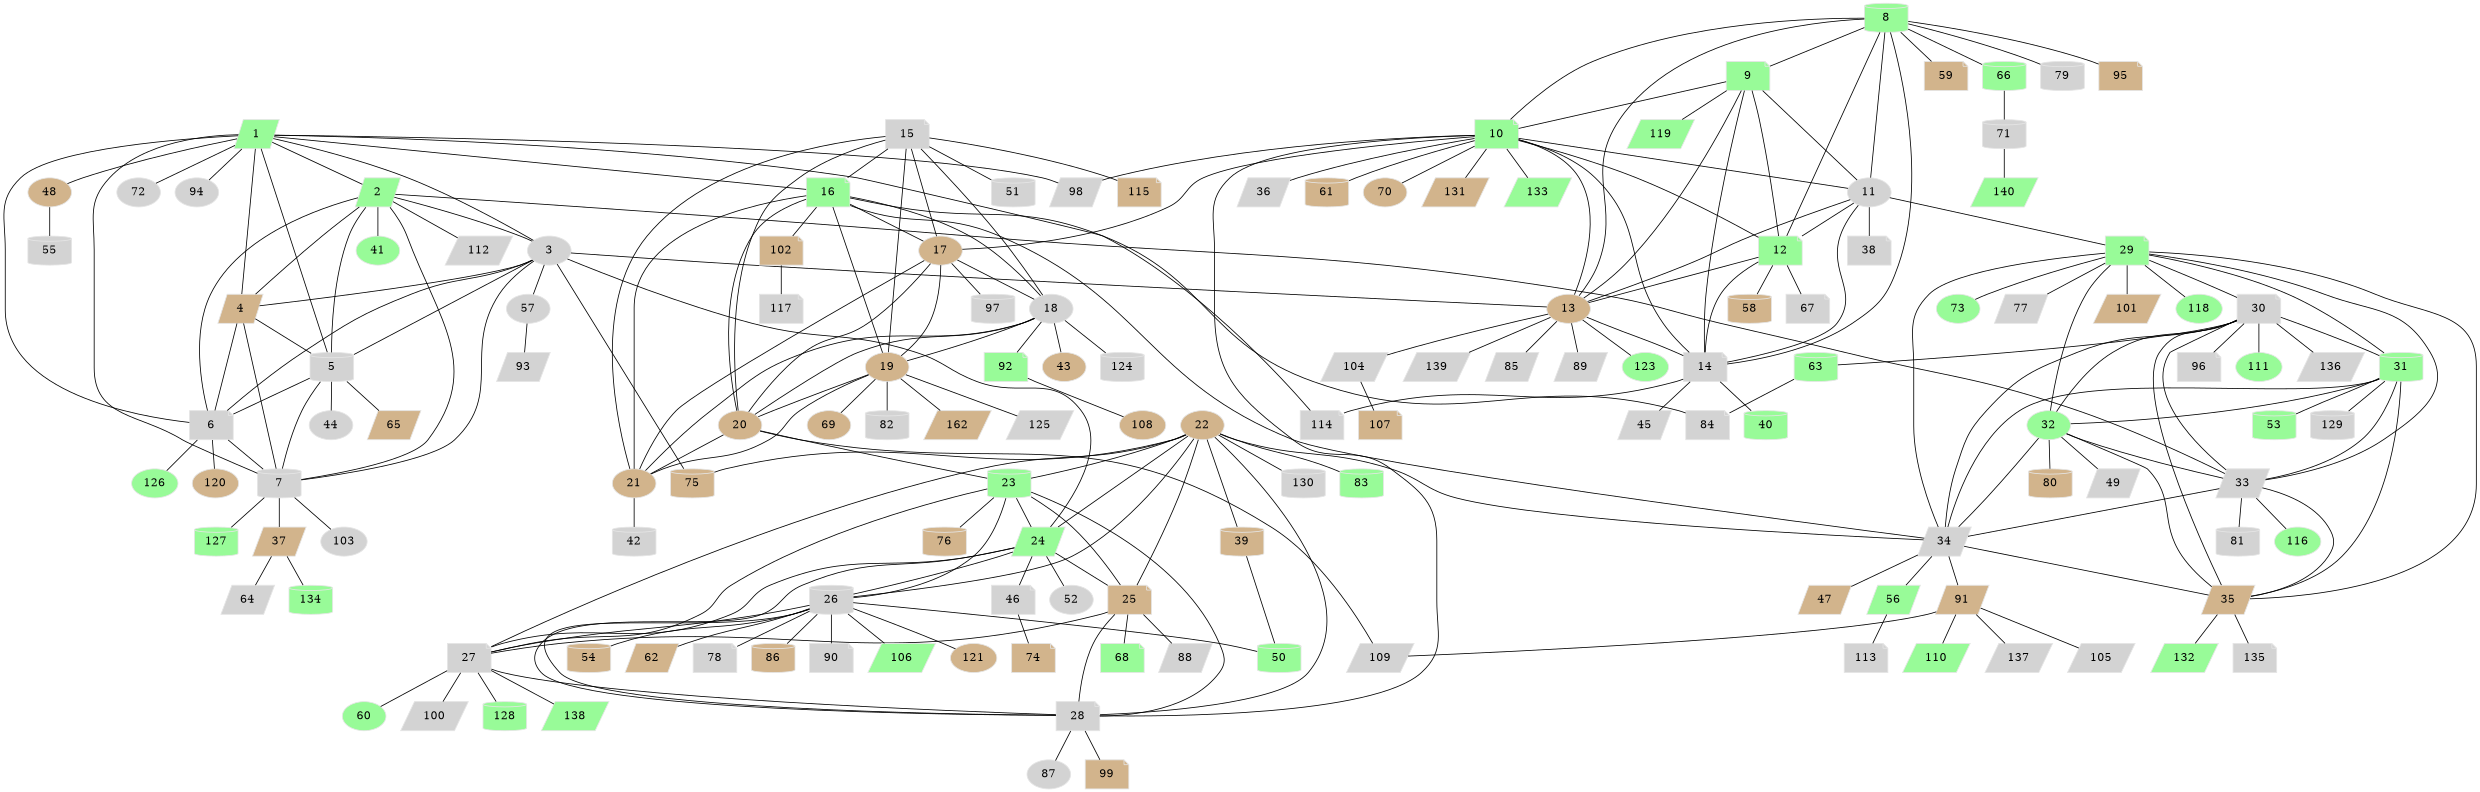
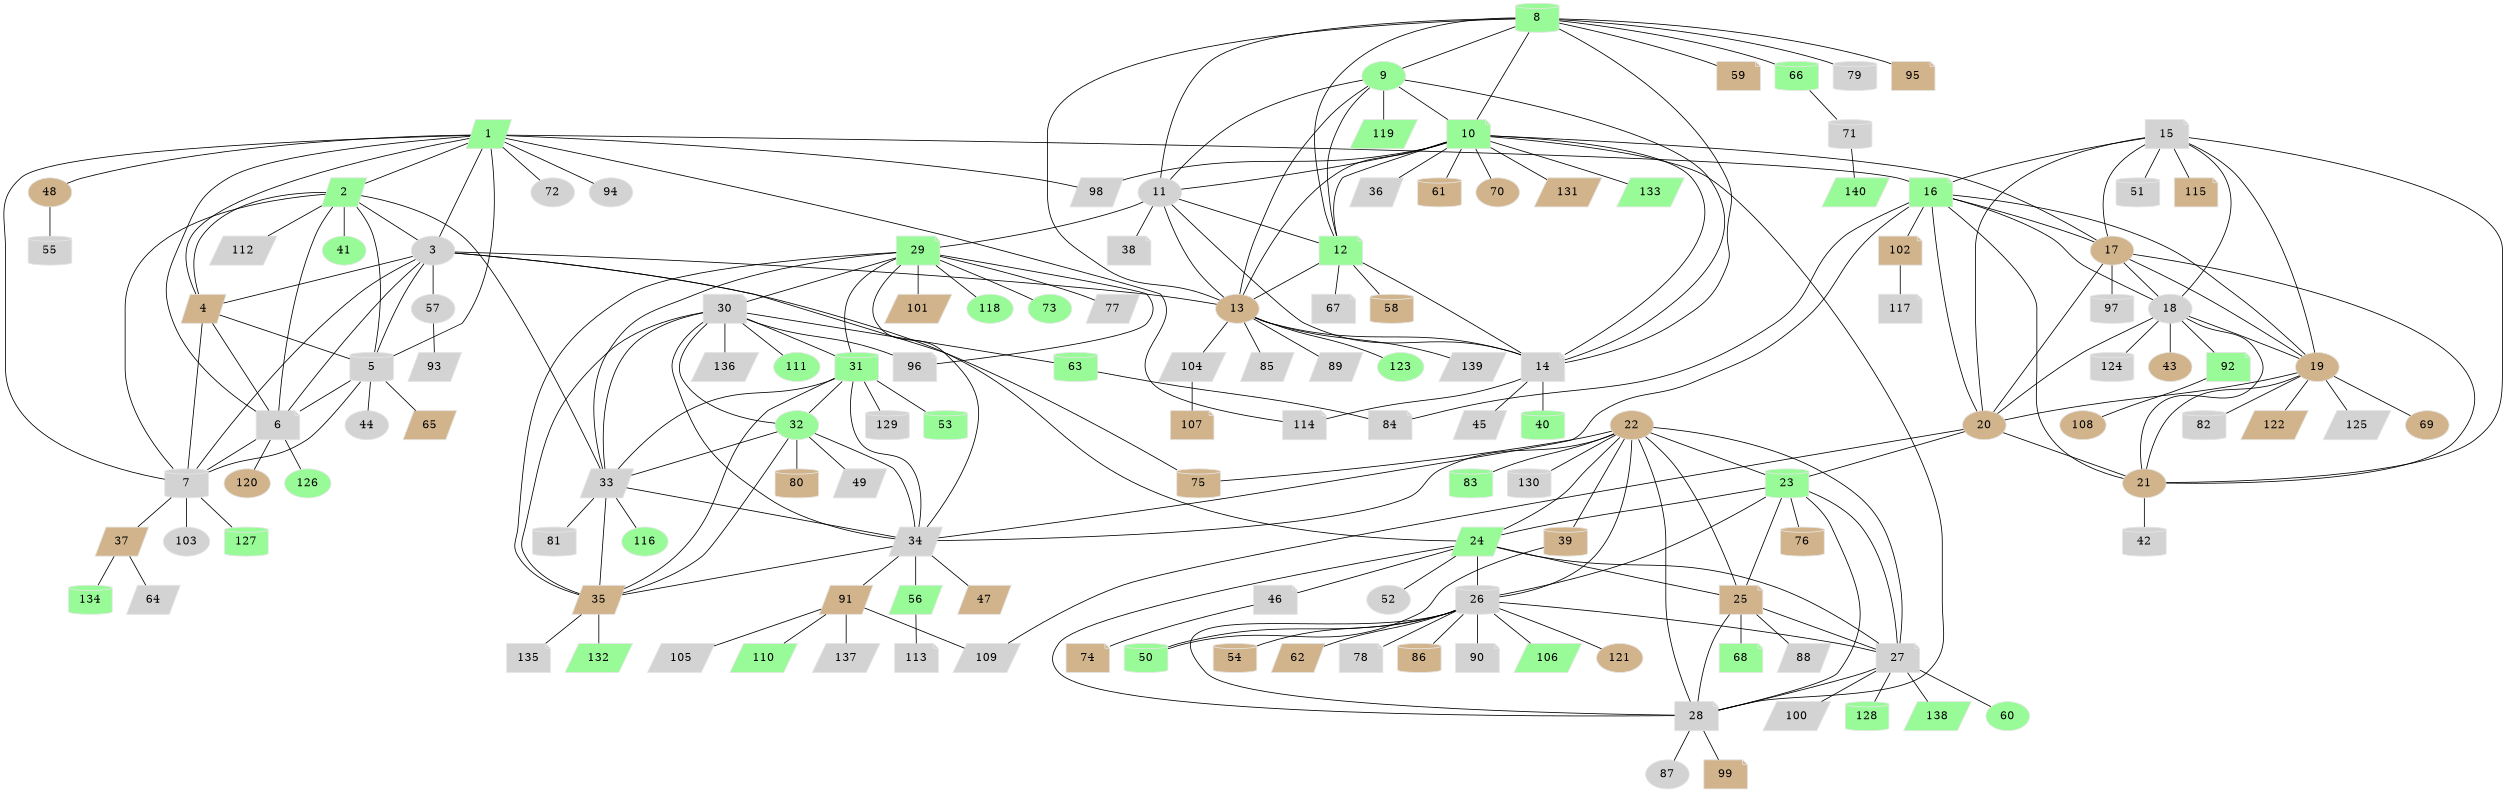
(1748, 76) -> (1384, 76)
(2069, 333) -> (1153, 311)
(957, 425) -> (2274, 425)
